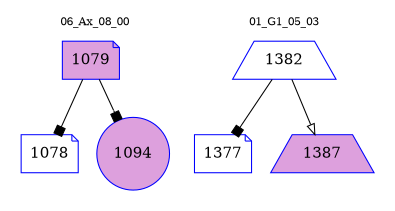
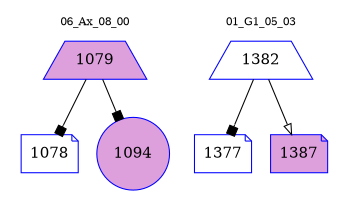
(91, 60) -> (95, 60)
(322, 154) -> (299, 154)
